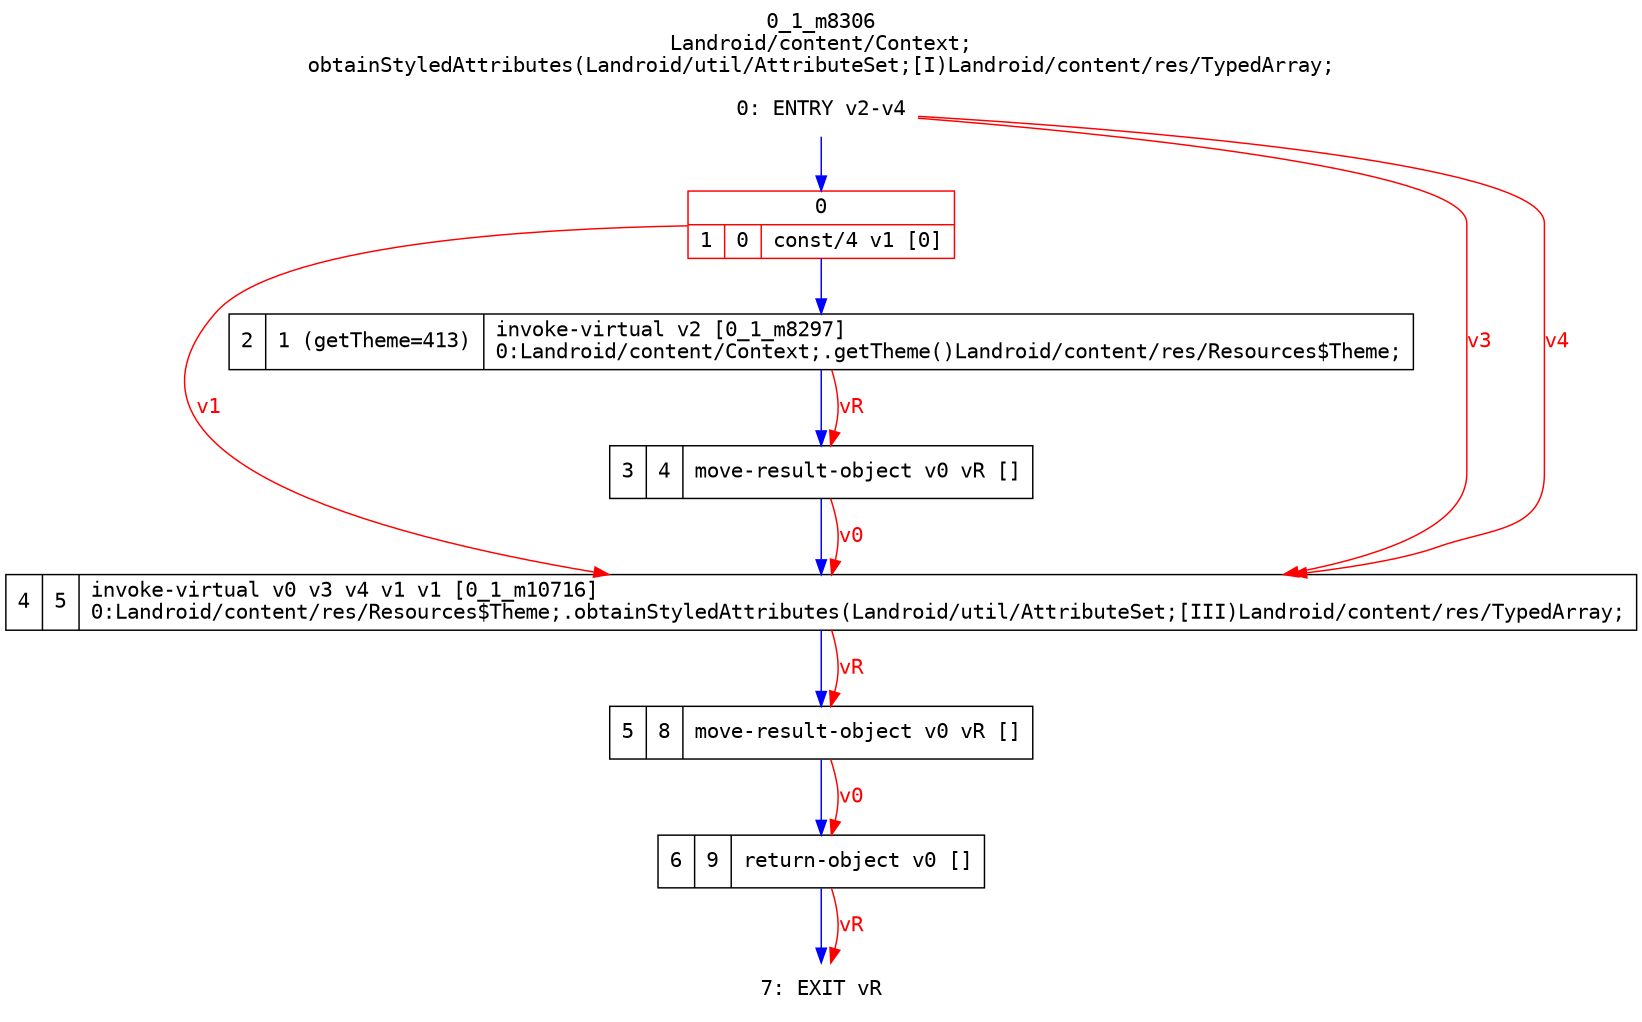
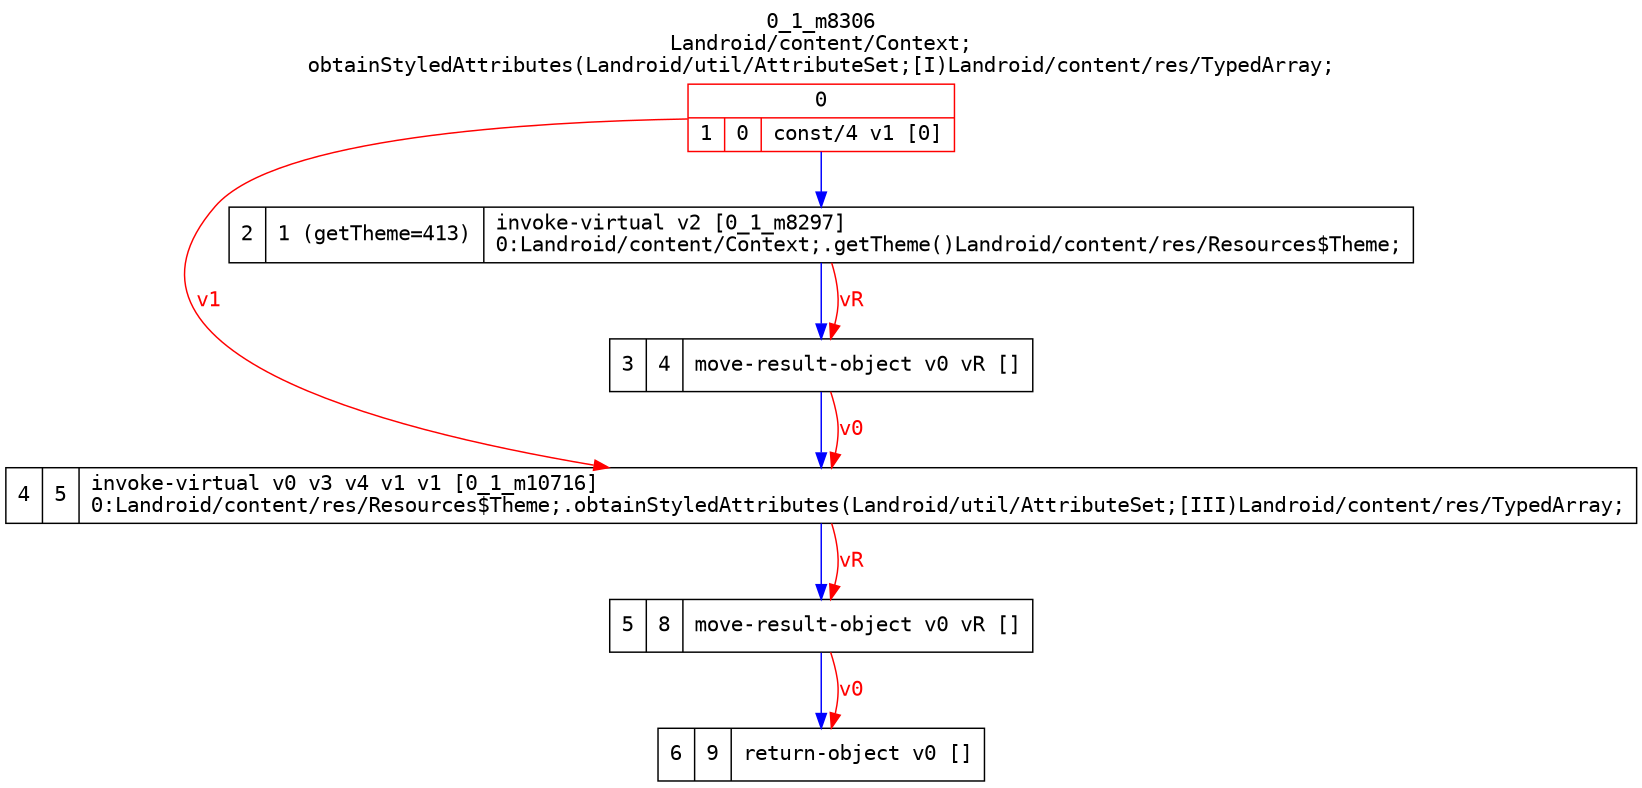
(821, 110) -> none
(821, 990) -> none
